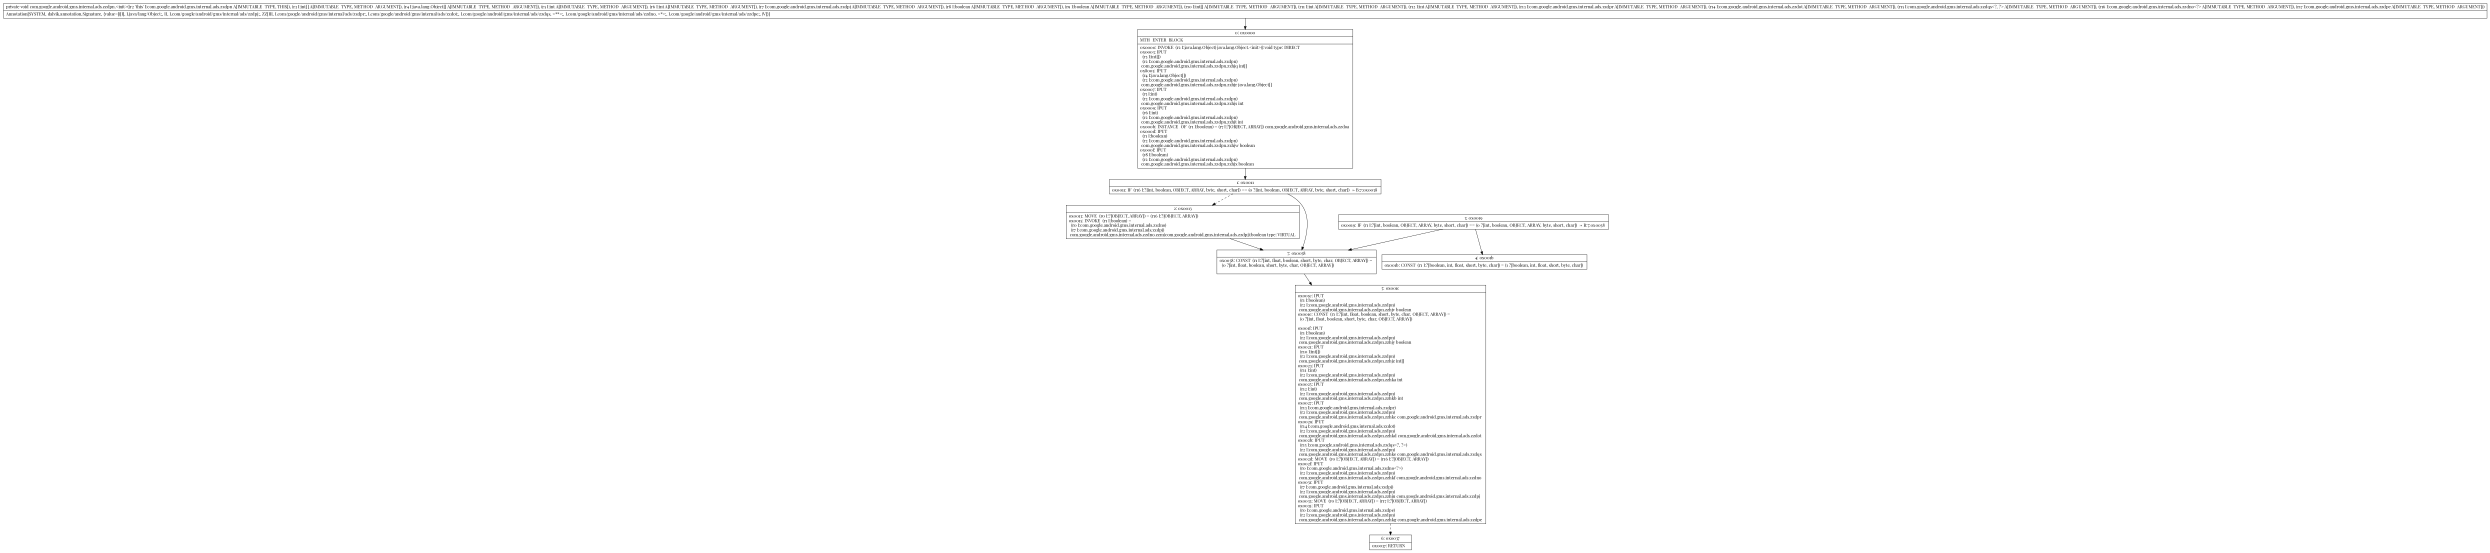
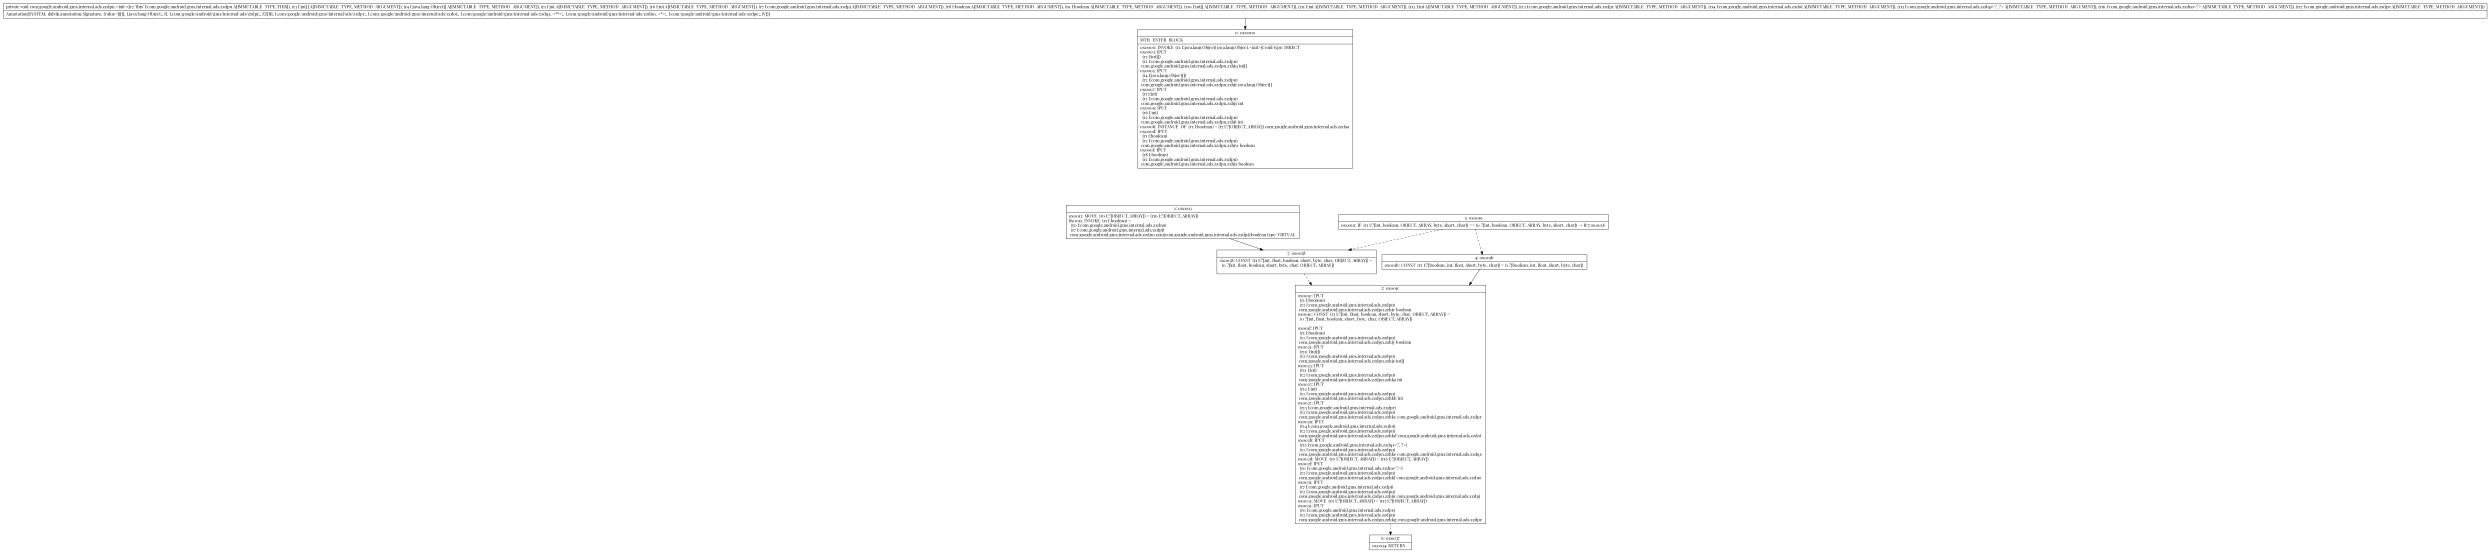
(1154, 71) -> (1155, 71)
(1245, 187) -> none
(1101, 221) -> (1101, 221)
(1397, 239) -> (1397, 239)
(1479, 240) -> (1479, 240)
none -> (1475, 276)
(1307, 278) -> (1307, 278)
(1390, 546) -> (1391, 546)
